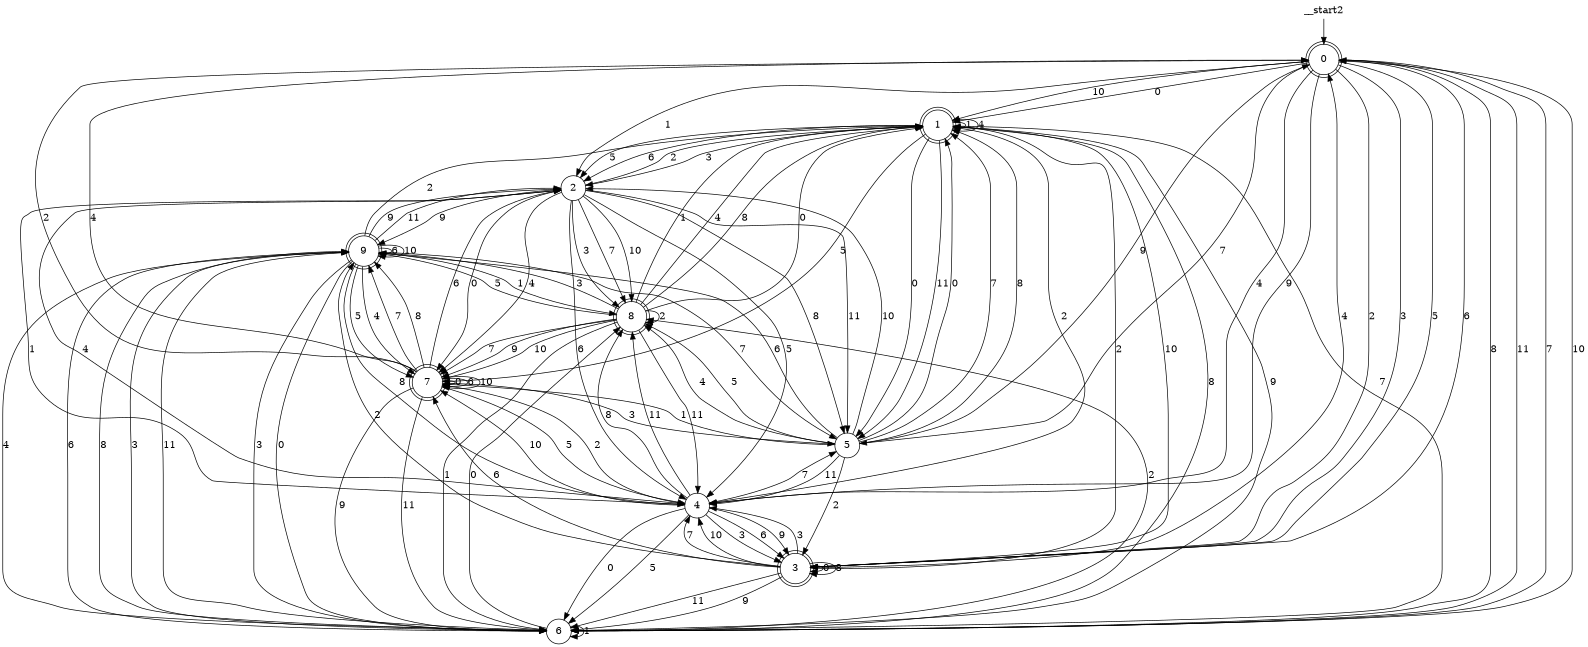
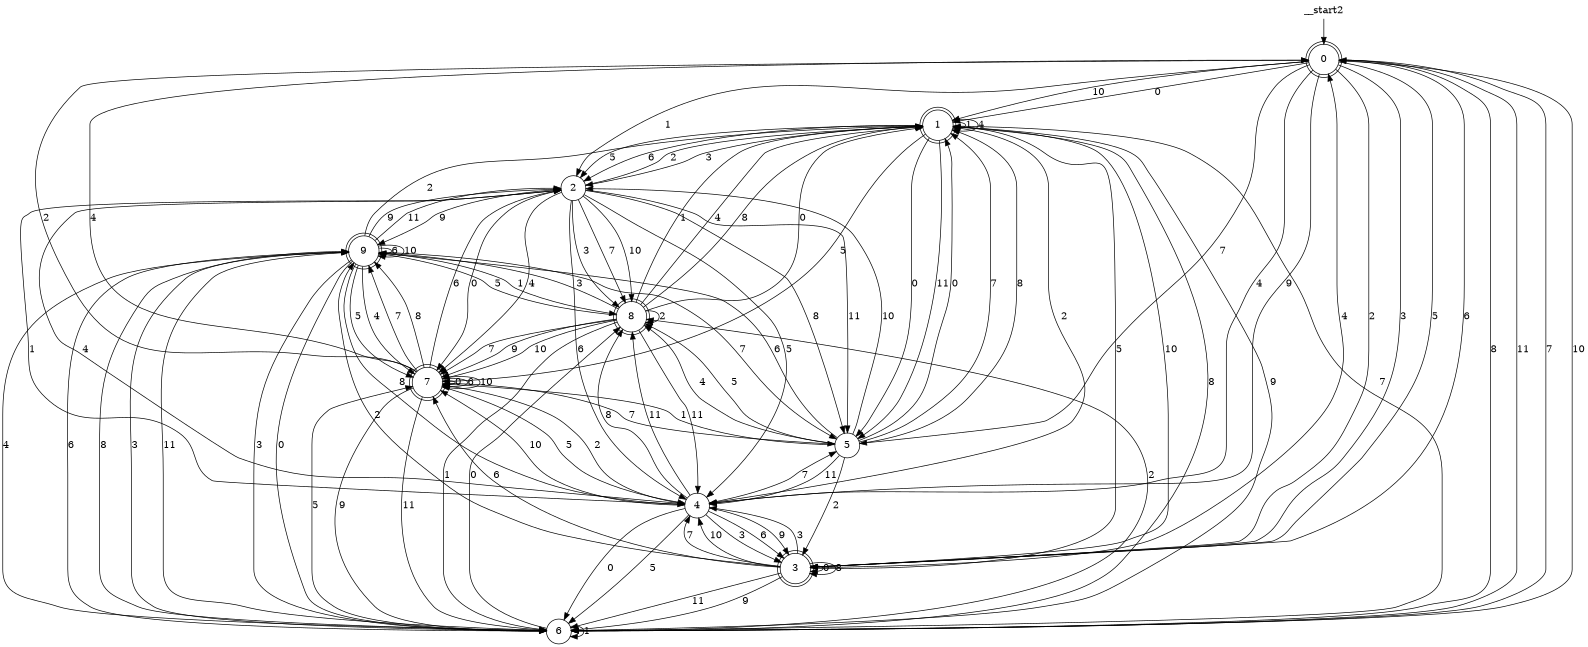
(1104, 286) -> none
(1119, 350) -> (1119, 350)
(632, 415) -> (632, 415)
none -> (312, 577)
